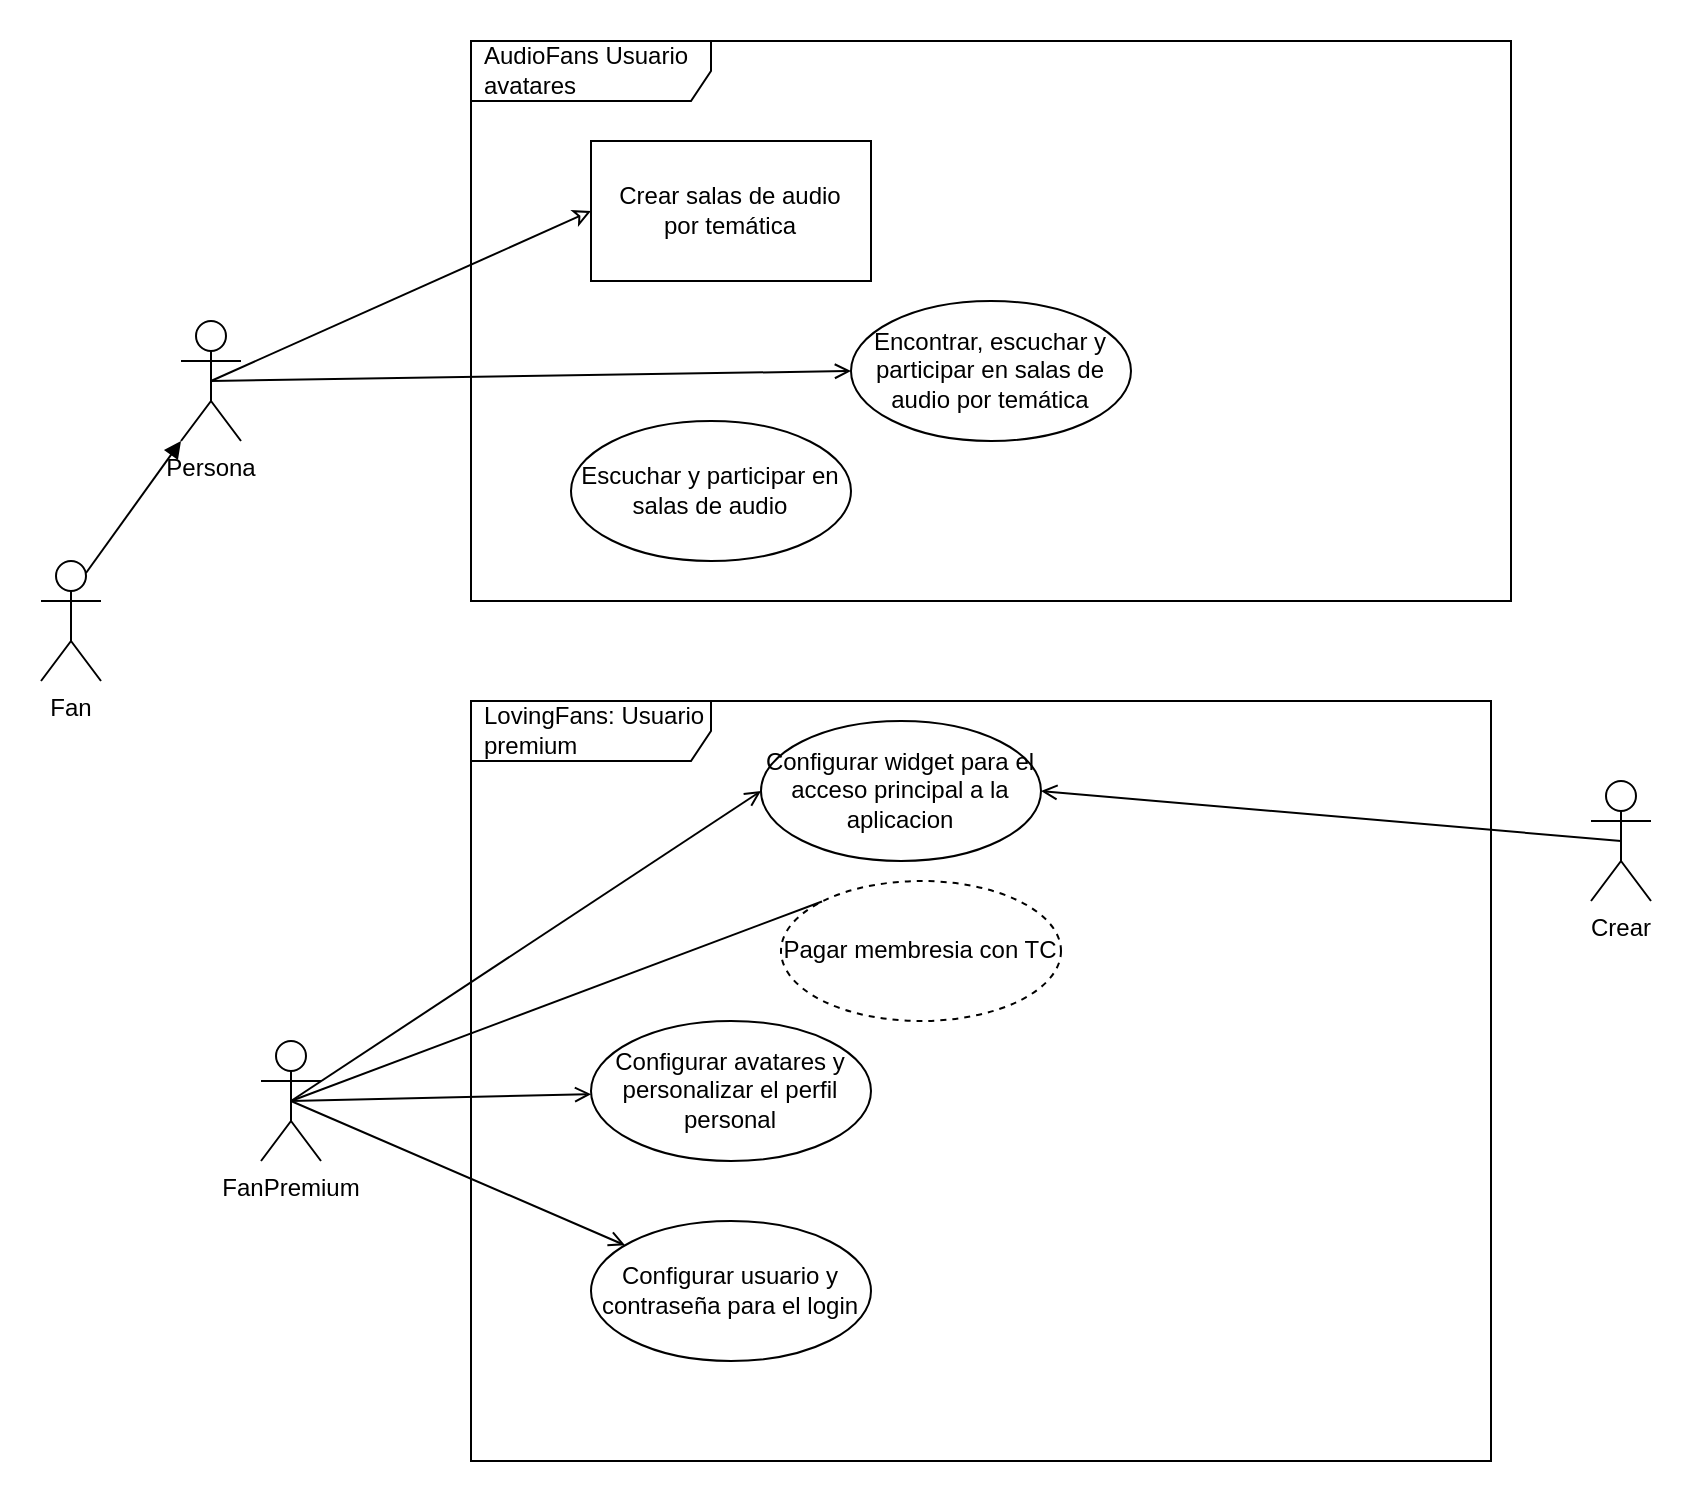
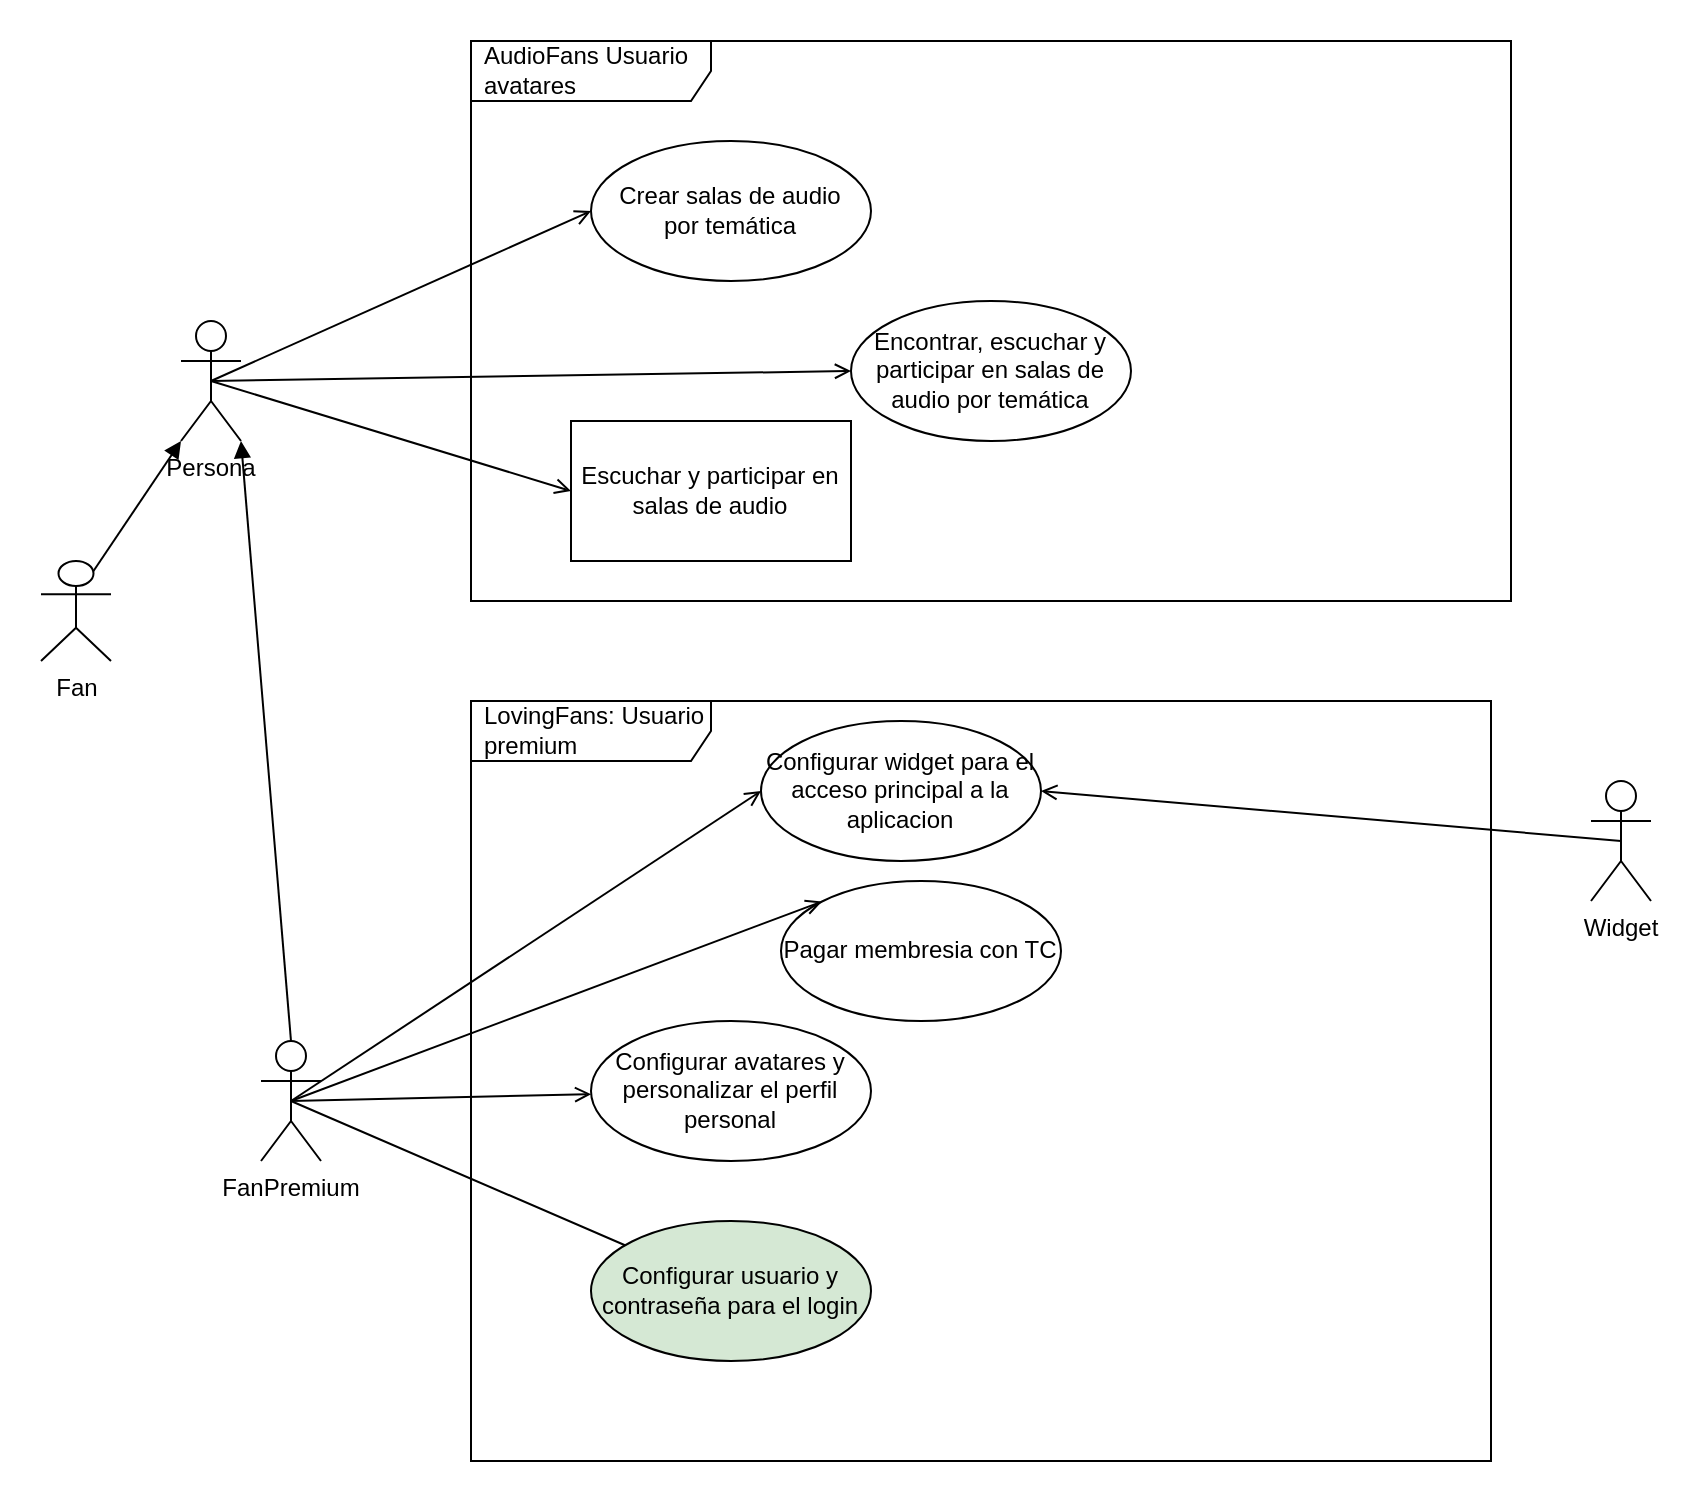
(731, 211) -> (731, 211)
(578, 217) -> (581, 215)
none -> (396, 438)
(711, 491) -> (711, 491)
(71, 621) -> (76, 611)
none -> (267, 750)
(814, 905) -> (811, 906)
(1622, 929) -> (1622, 929)
(921, 951) -> (921, 951)
(618, 1242) -> (620, 1243)
(731, 1291) -> (731, 1291)
